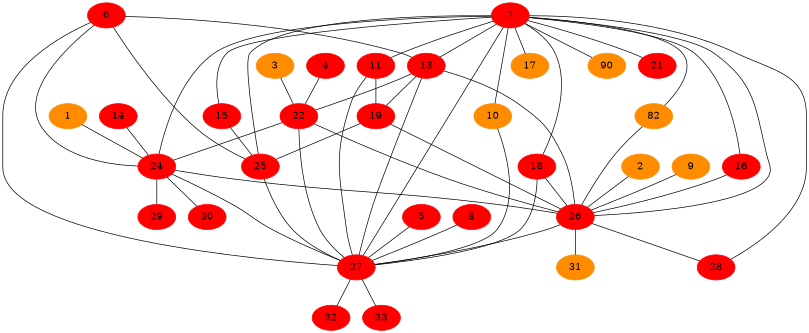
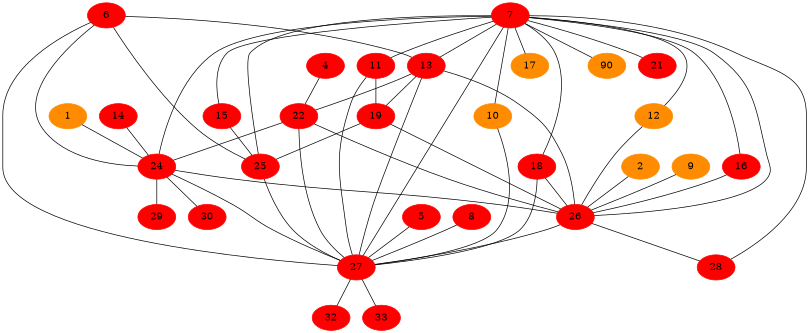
(275, 66) -> none
(654, 116) -> (654, 116)
(575, 267) -> none
